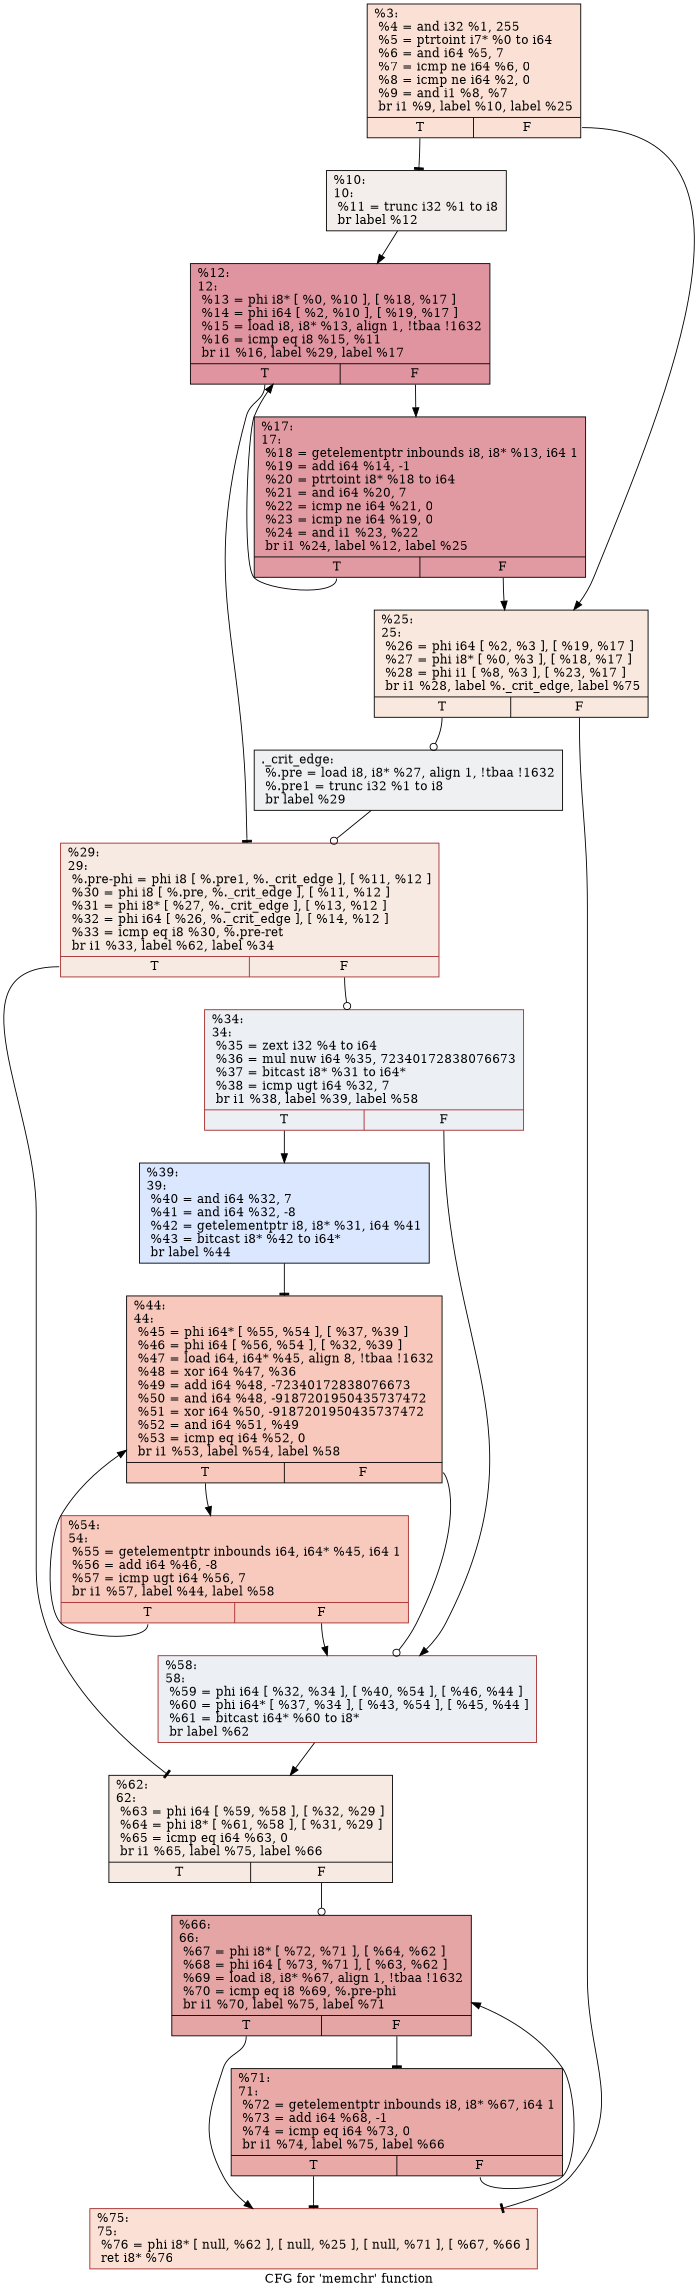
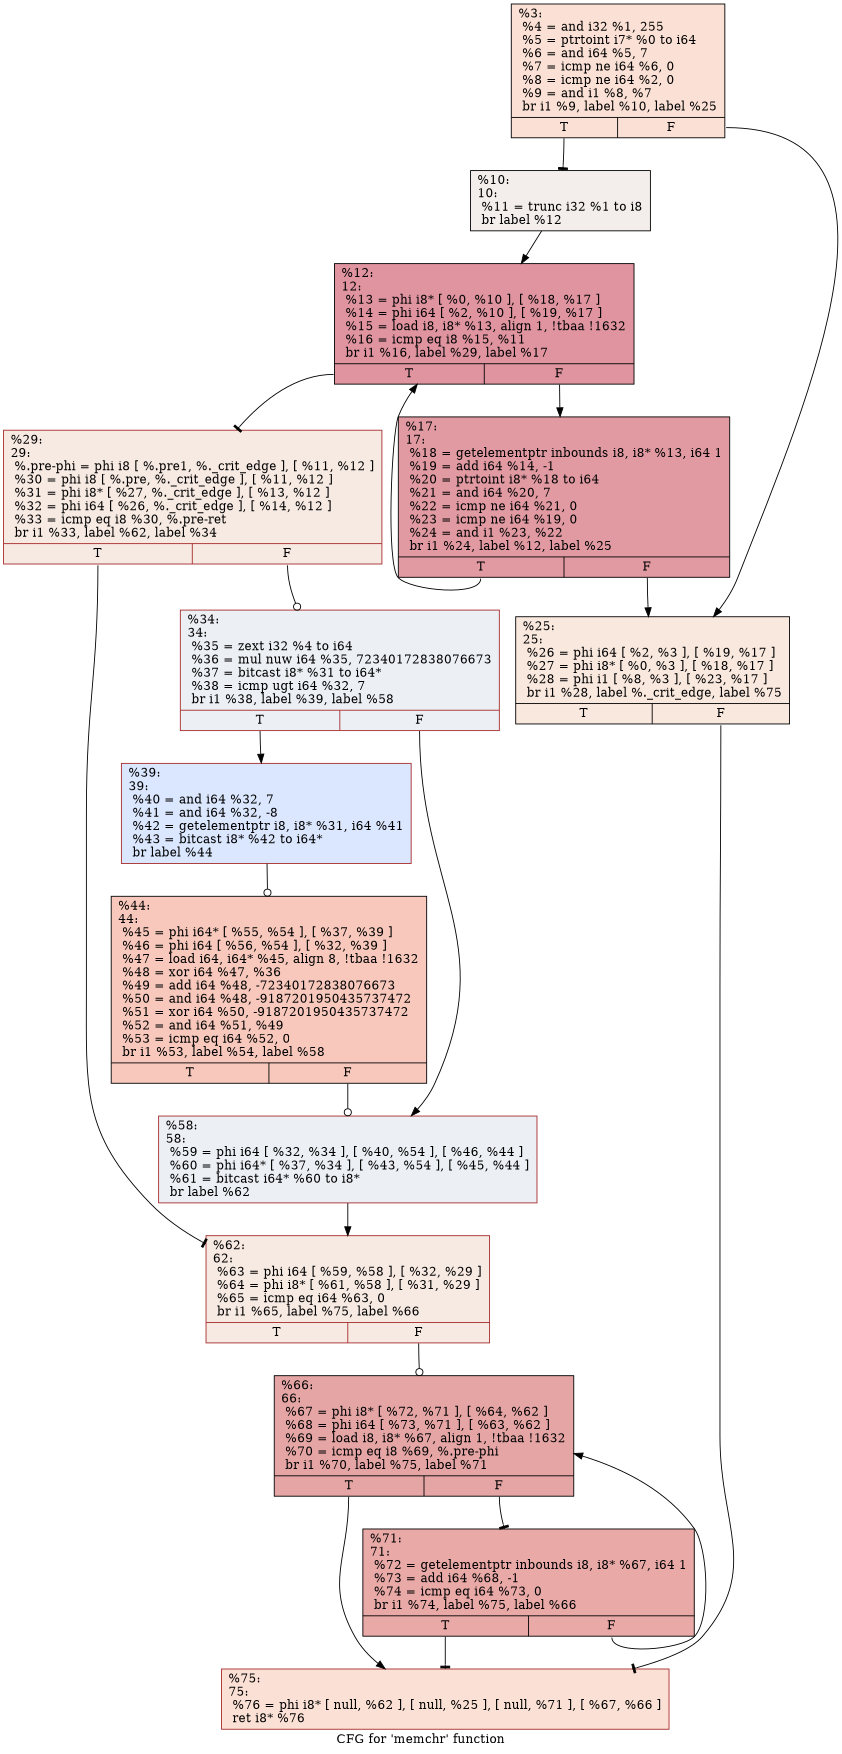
(408, 780) -> none
(284, 1213) -> (266, 813)
(284, 1277) -> (267, 876)
(235, 1569) -> none
(251, 1829) -> (348, 1289)
